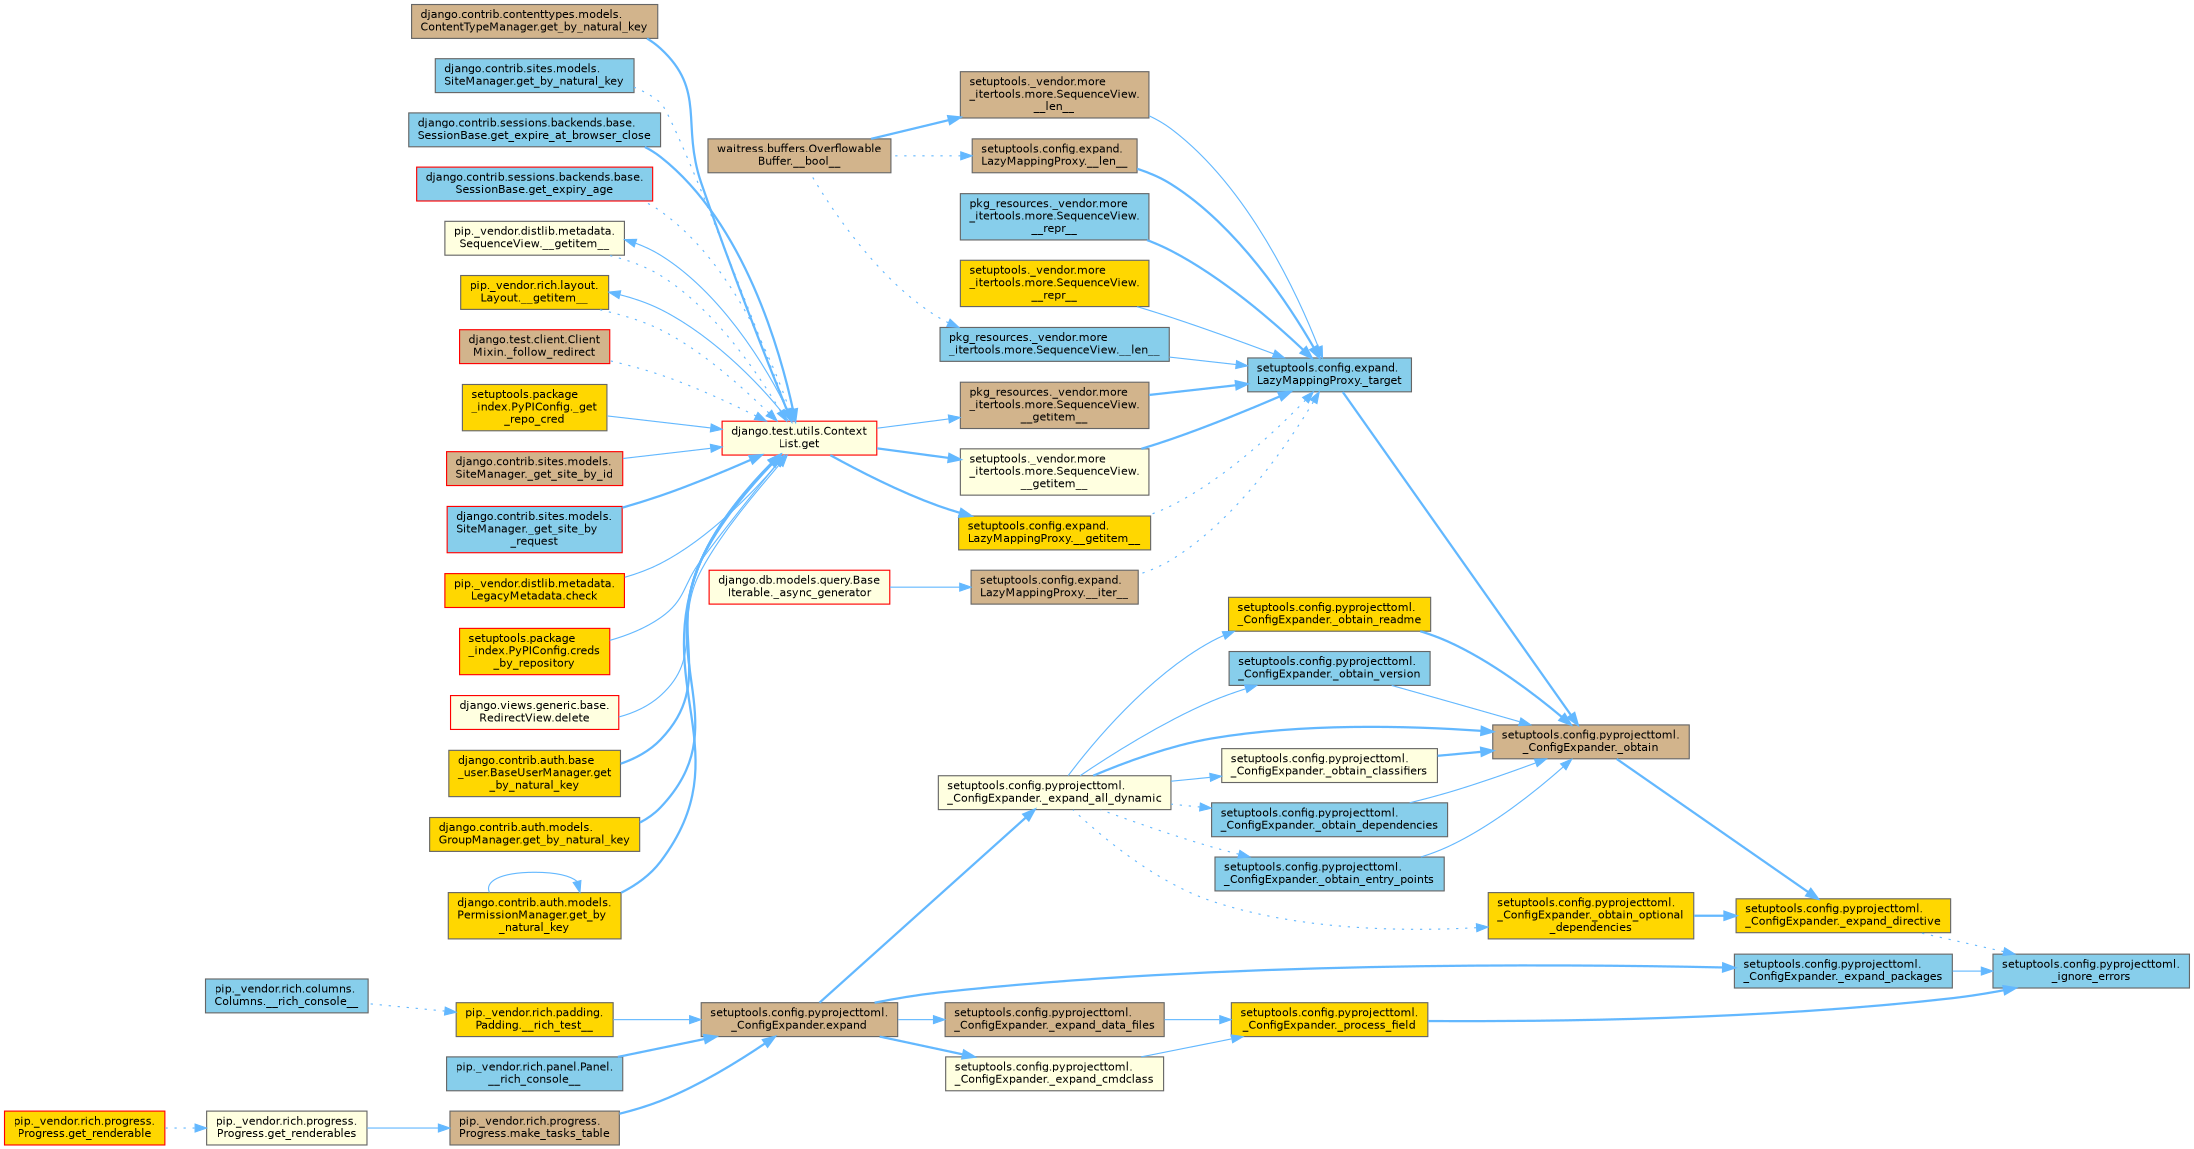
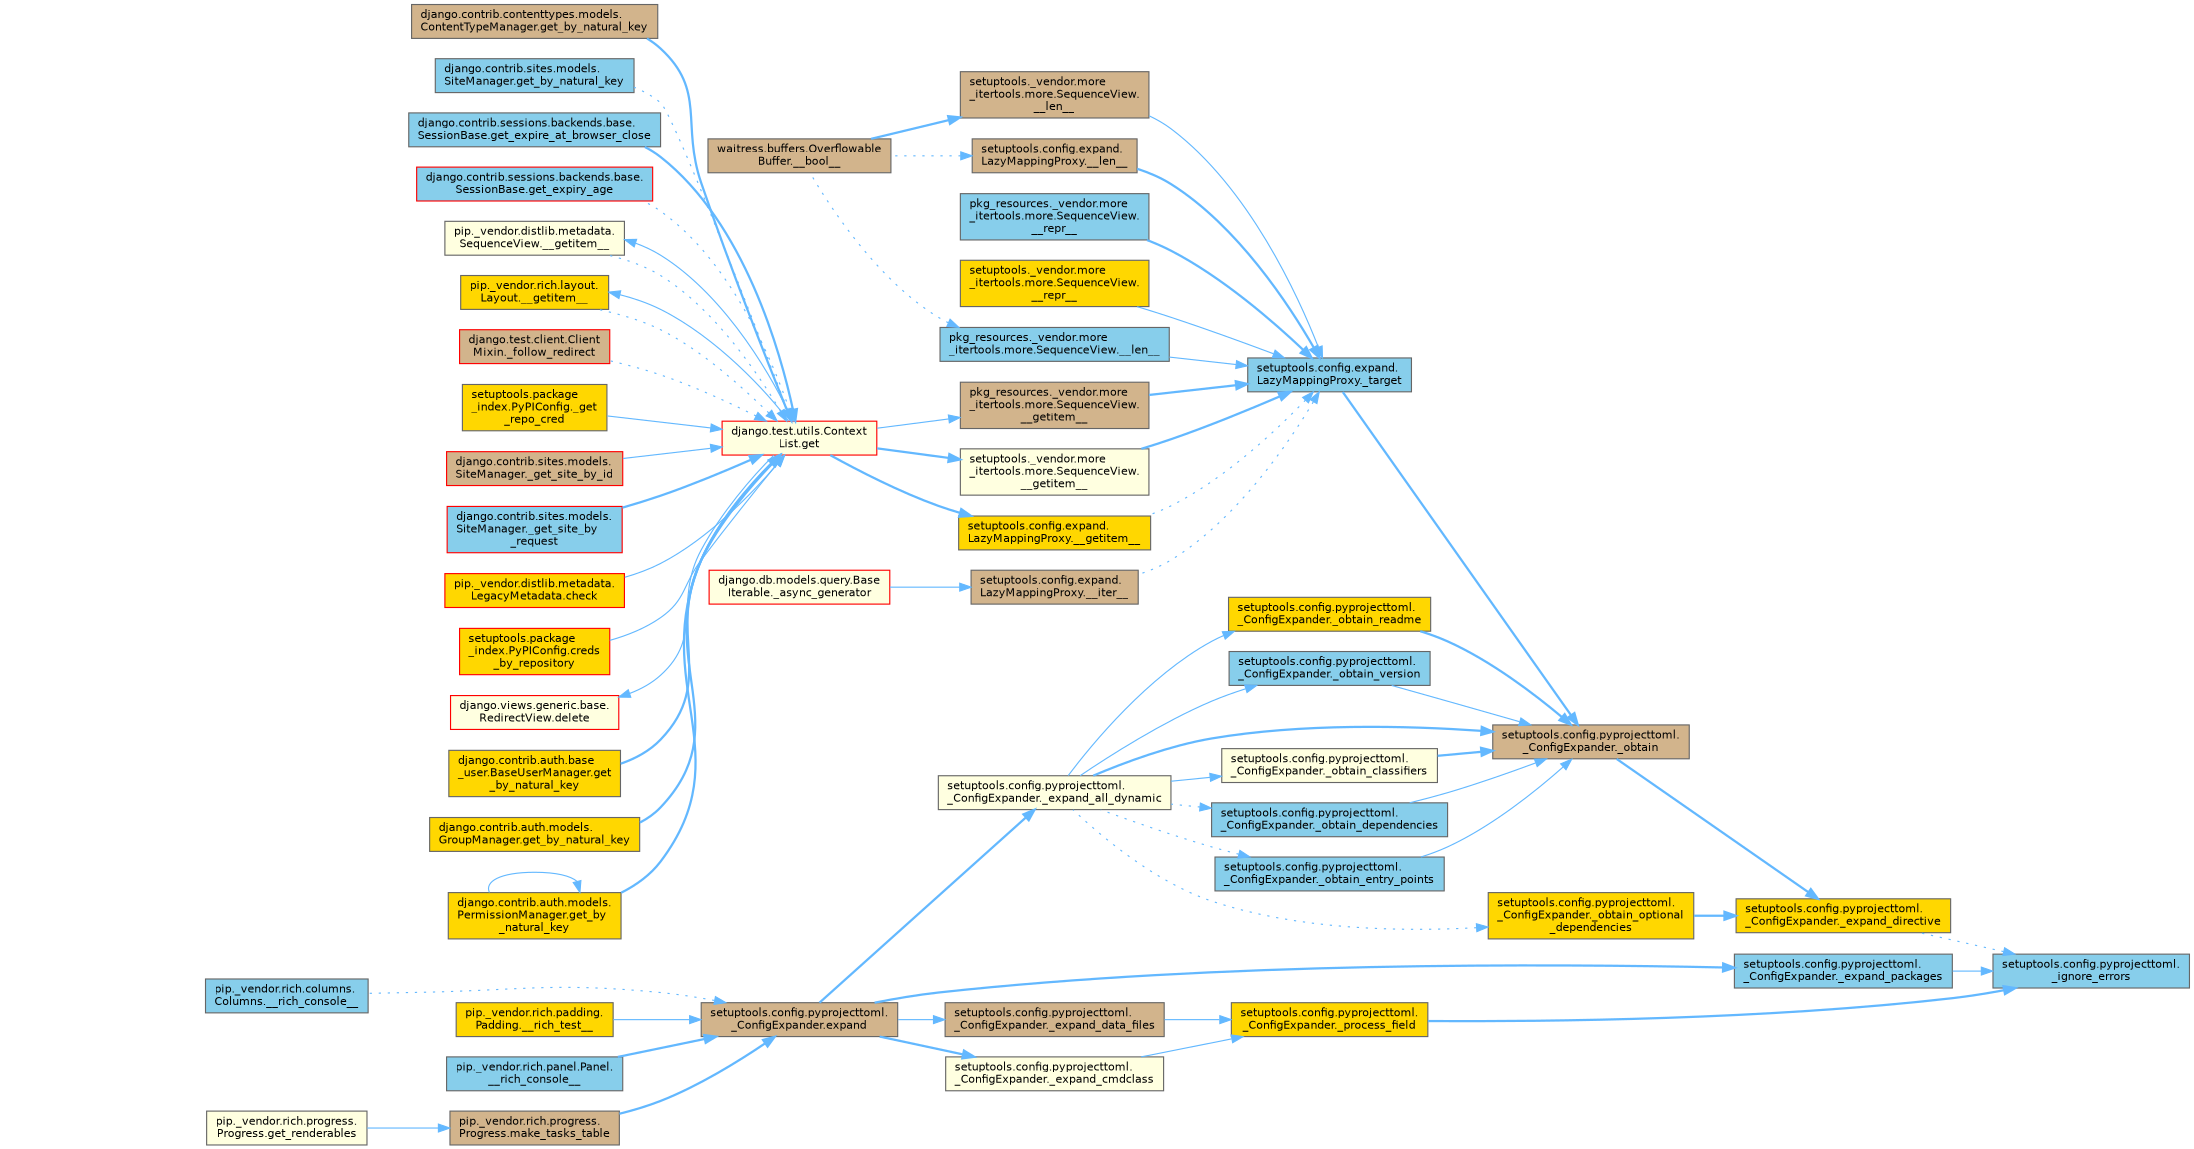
(692, 593) -> (692, 574)
(407, 1007) -> (542, 988)
(85, 1128) -> none
